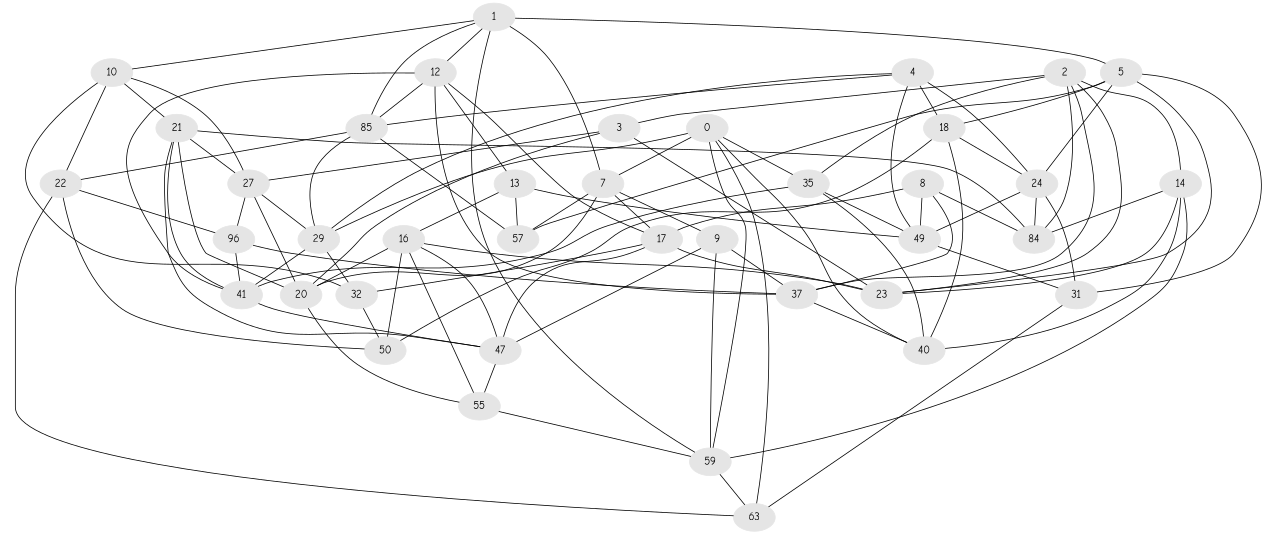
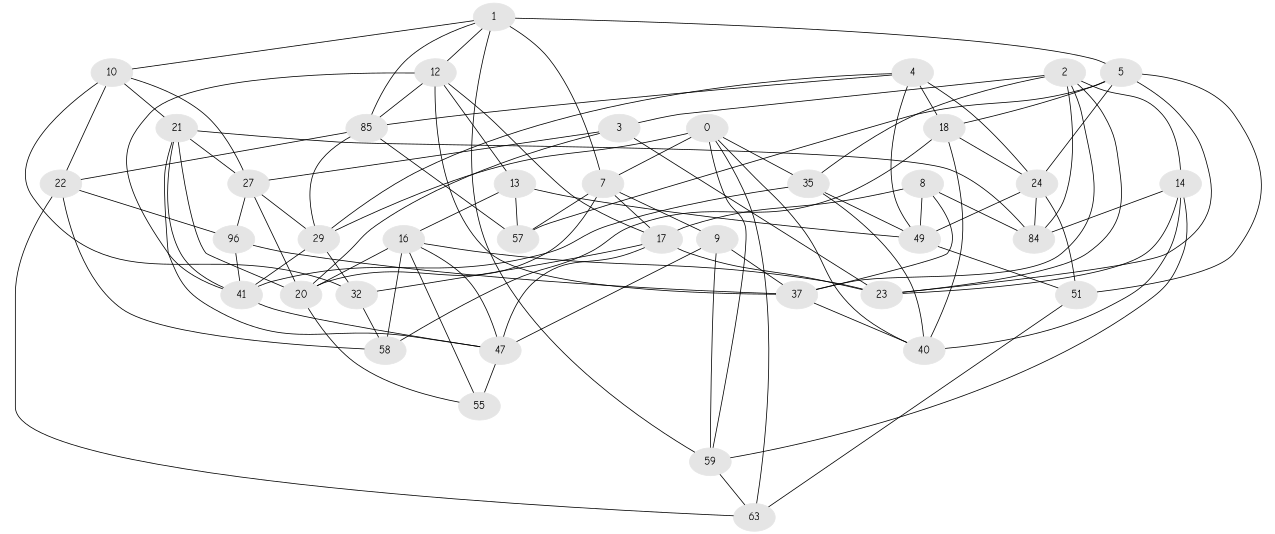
(1076, 295) -> (1076, 295)
(385, 351) -> (385, 351)
(595, 434) -> none
